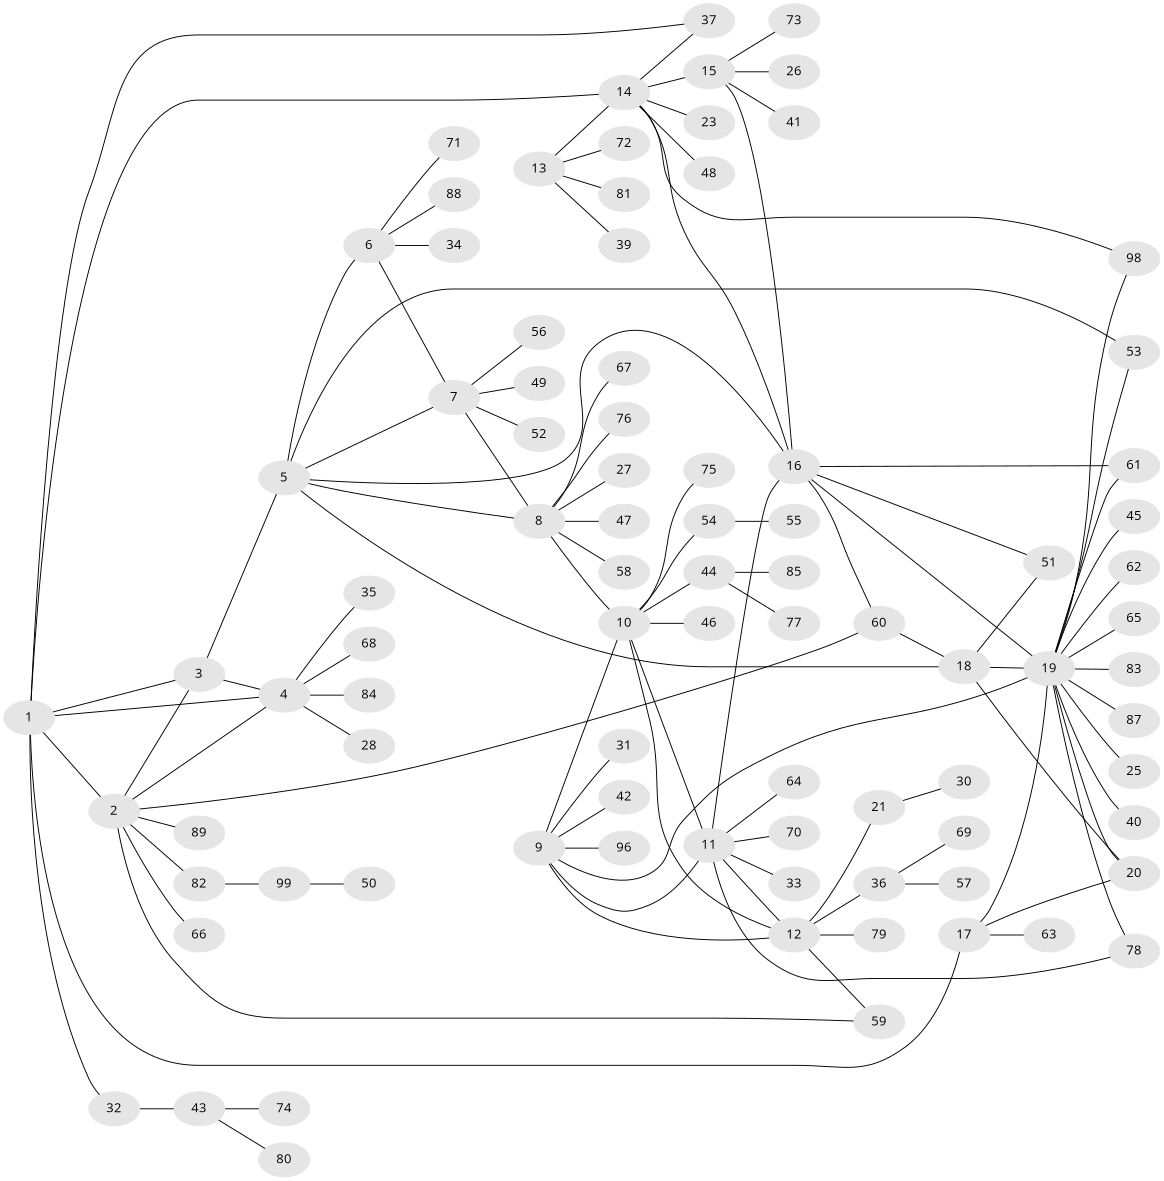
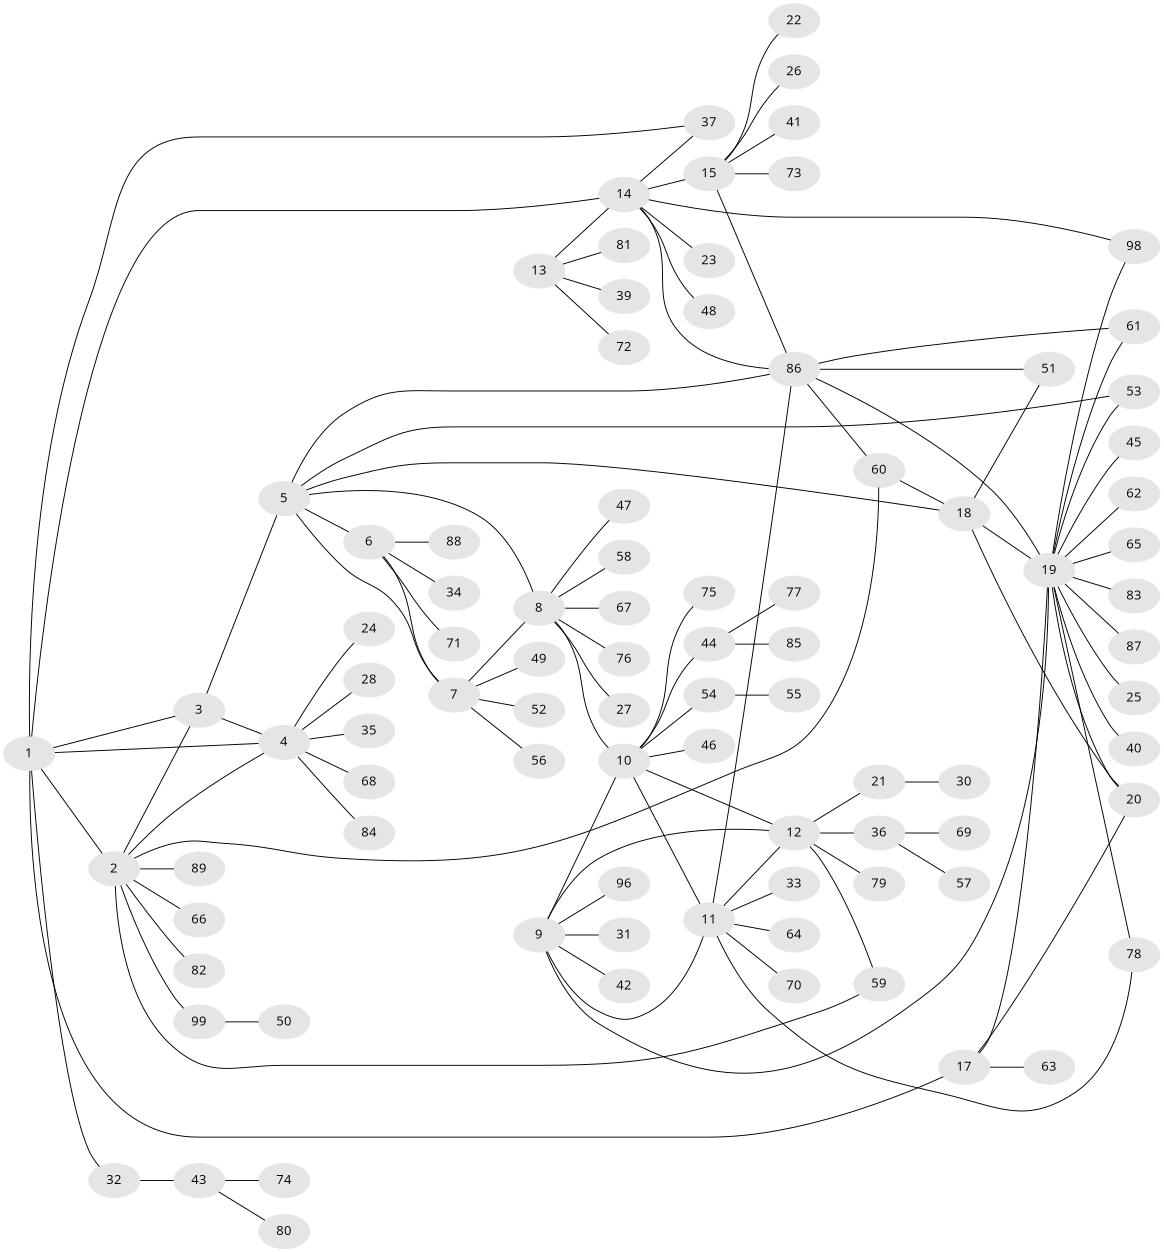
none -> (794, 21)
(794, 467) -> (794, 369)
none -> (369, 629)
(242, 884) -> (147, 950)
